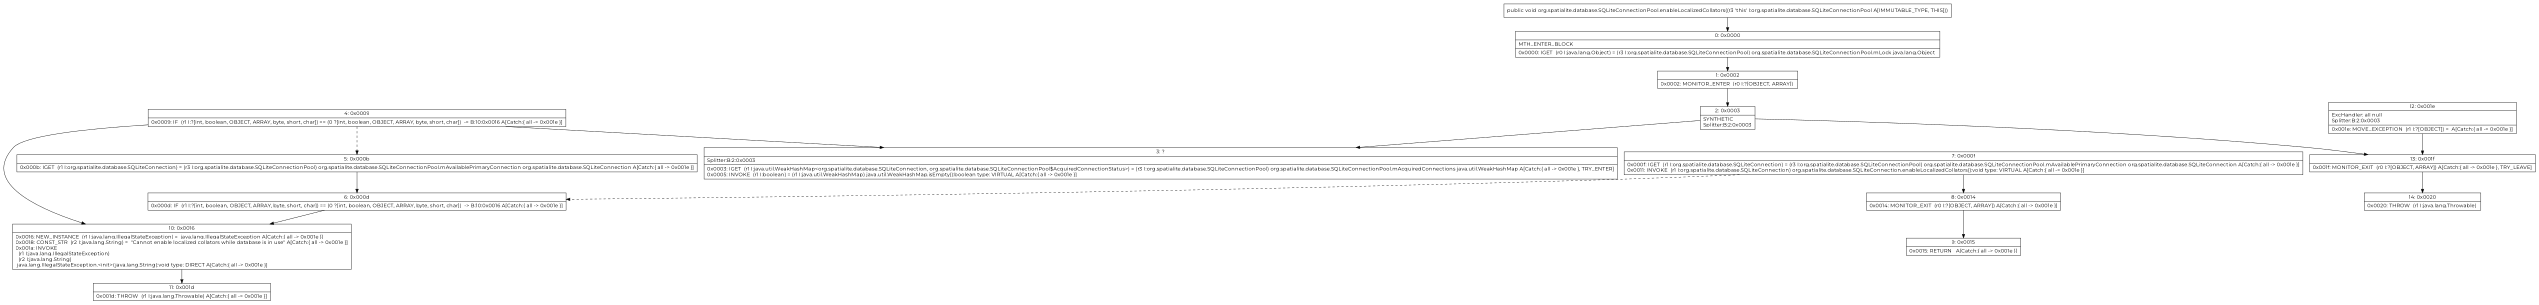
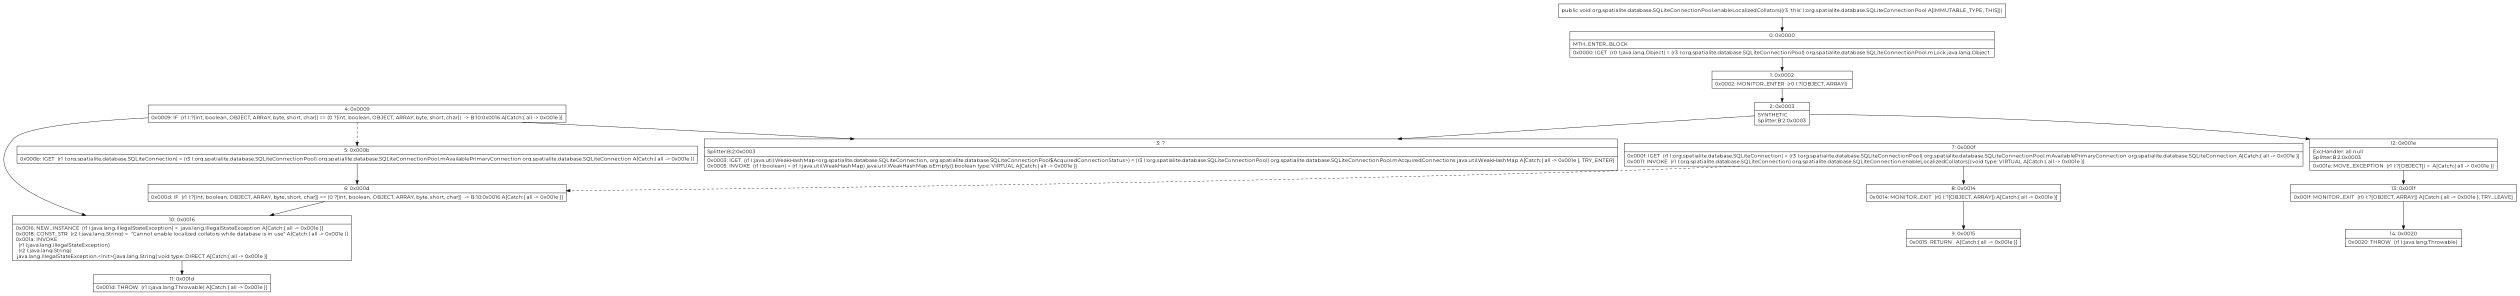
(2060, 130) -> (2058, 121)
